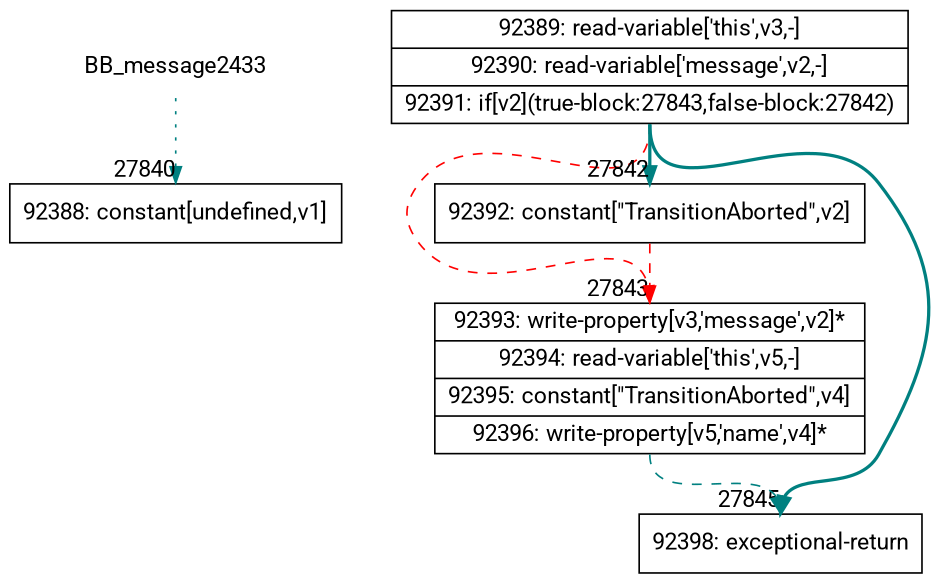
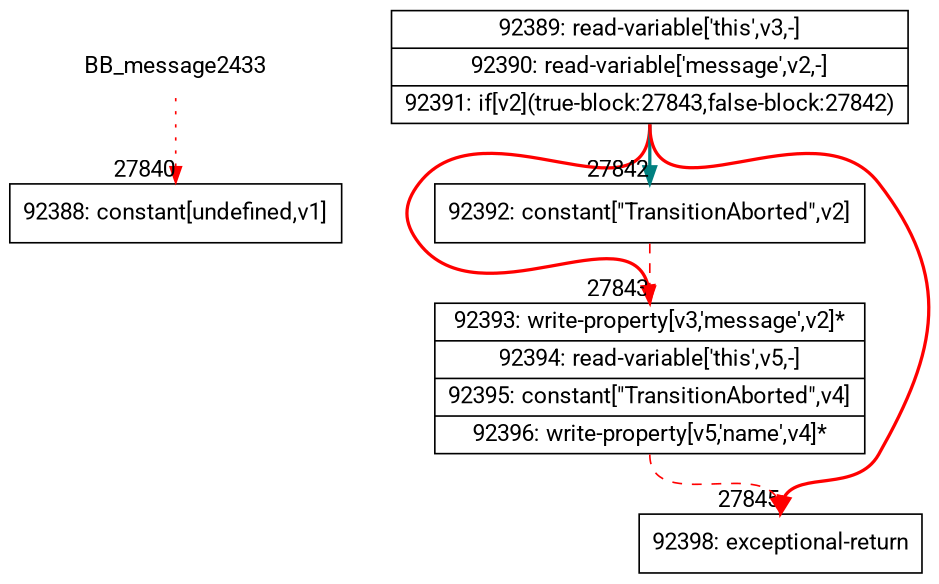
(176, 132) -> (176, 132)
(408, 205) -> (408, 205)
(914, 241) -> (914, 241)
(707, 484) -> (707, 484)
